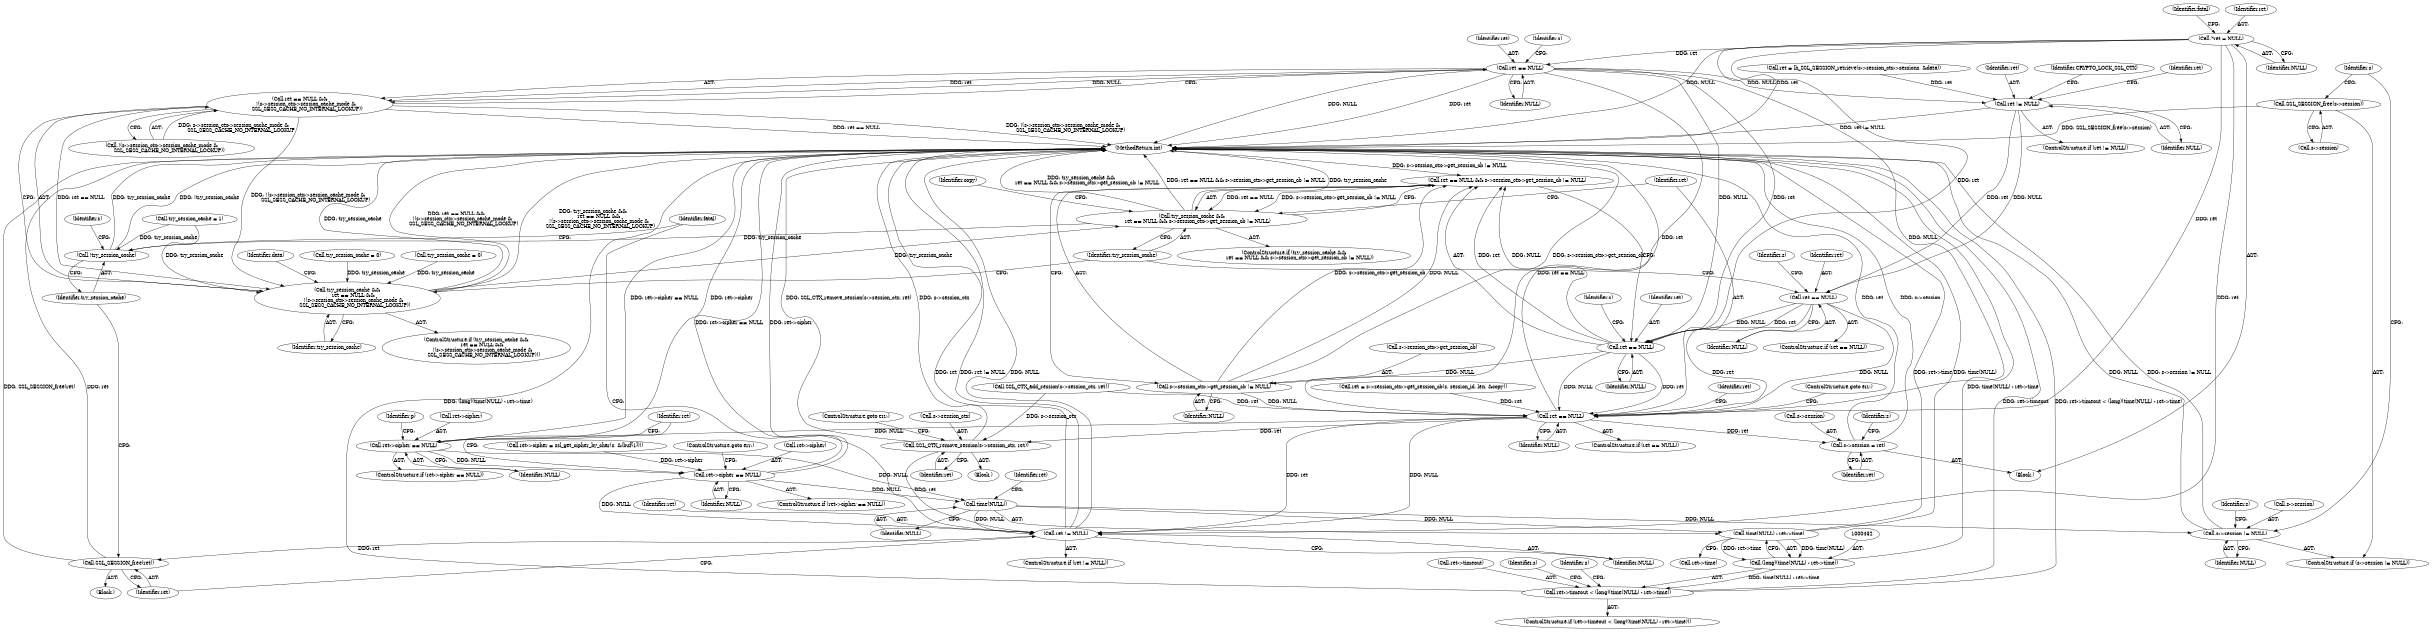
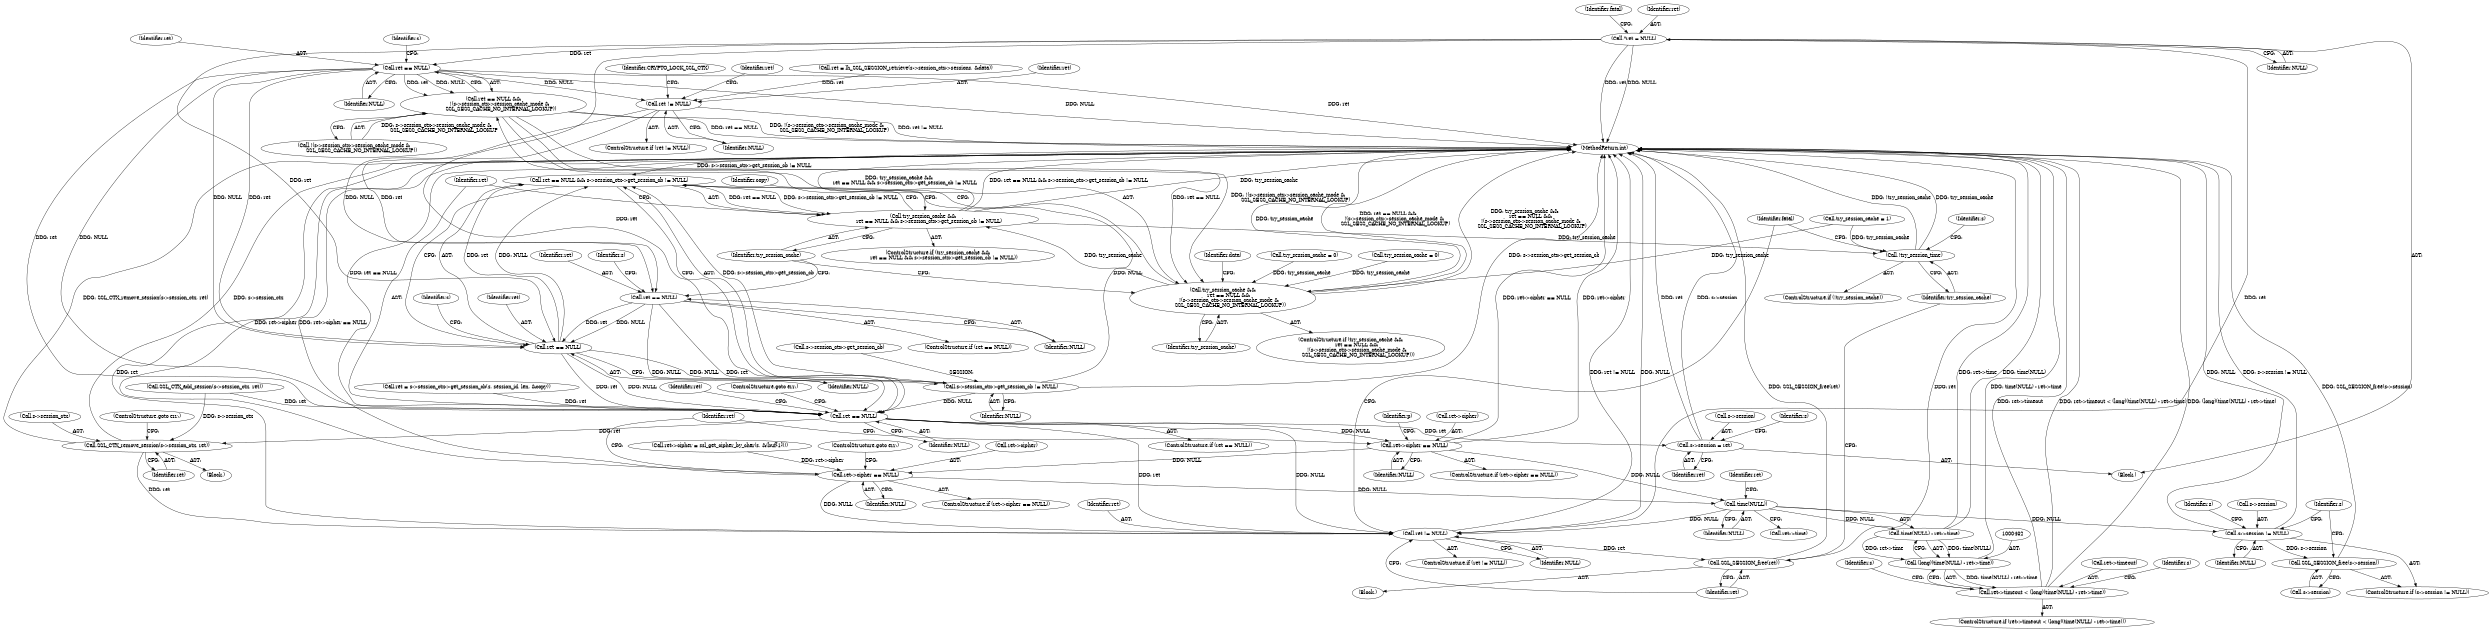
(107, 256) -> (1914, 256)
none -> (1833, 298)
(1388, 373) -> (962, 373)
(1714, 542) -> (1766, 519)
none -> (2284, 550)
none -> (1945, 586)
